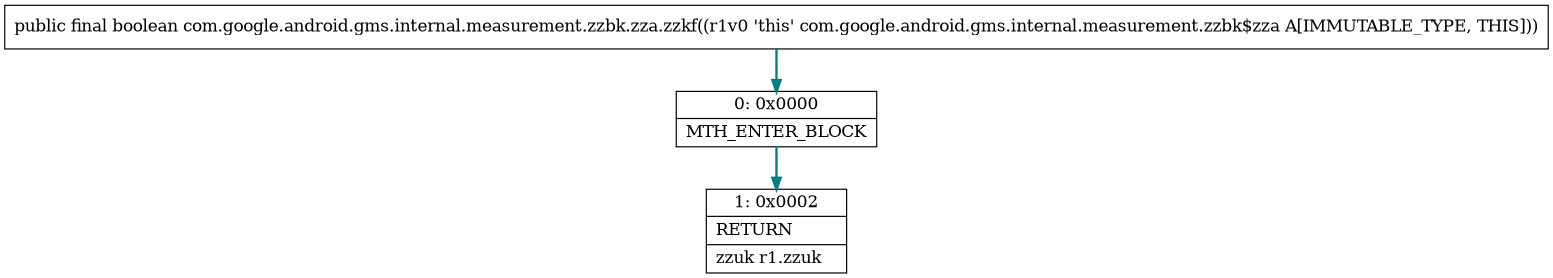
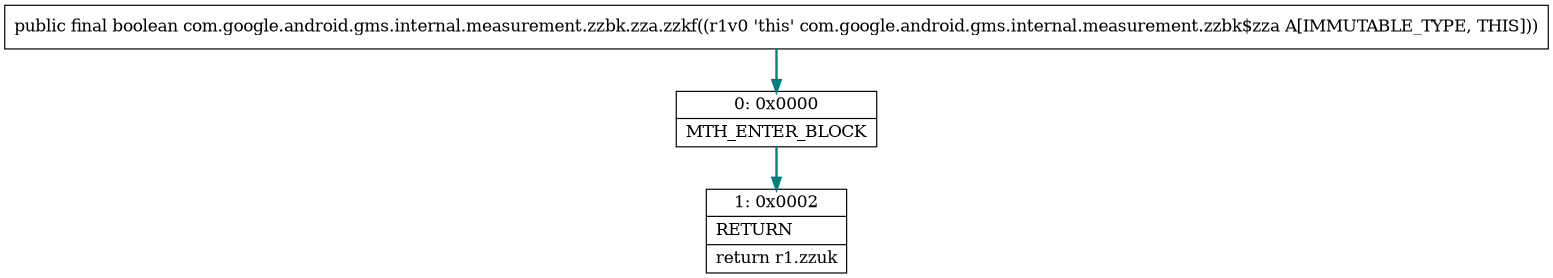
(769, 258) -> (776, 258)
